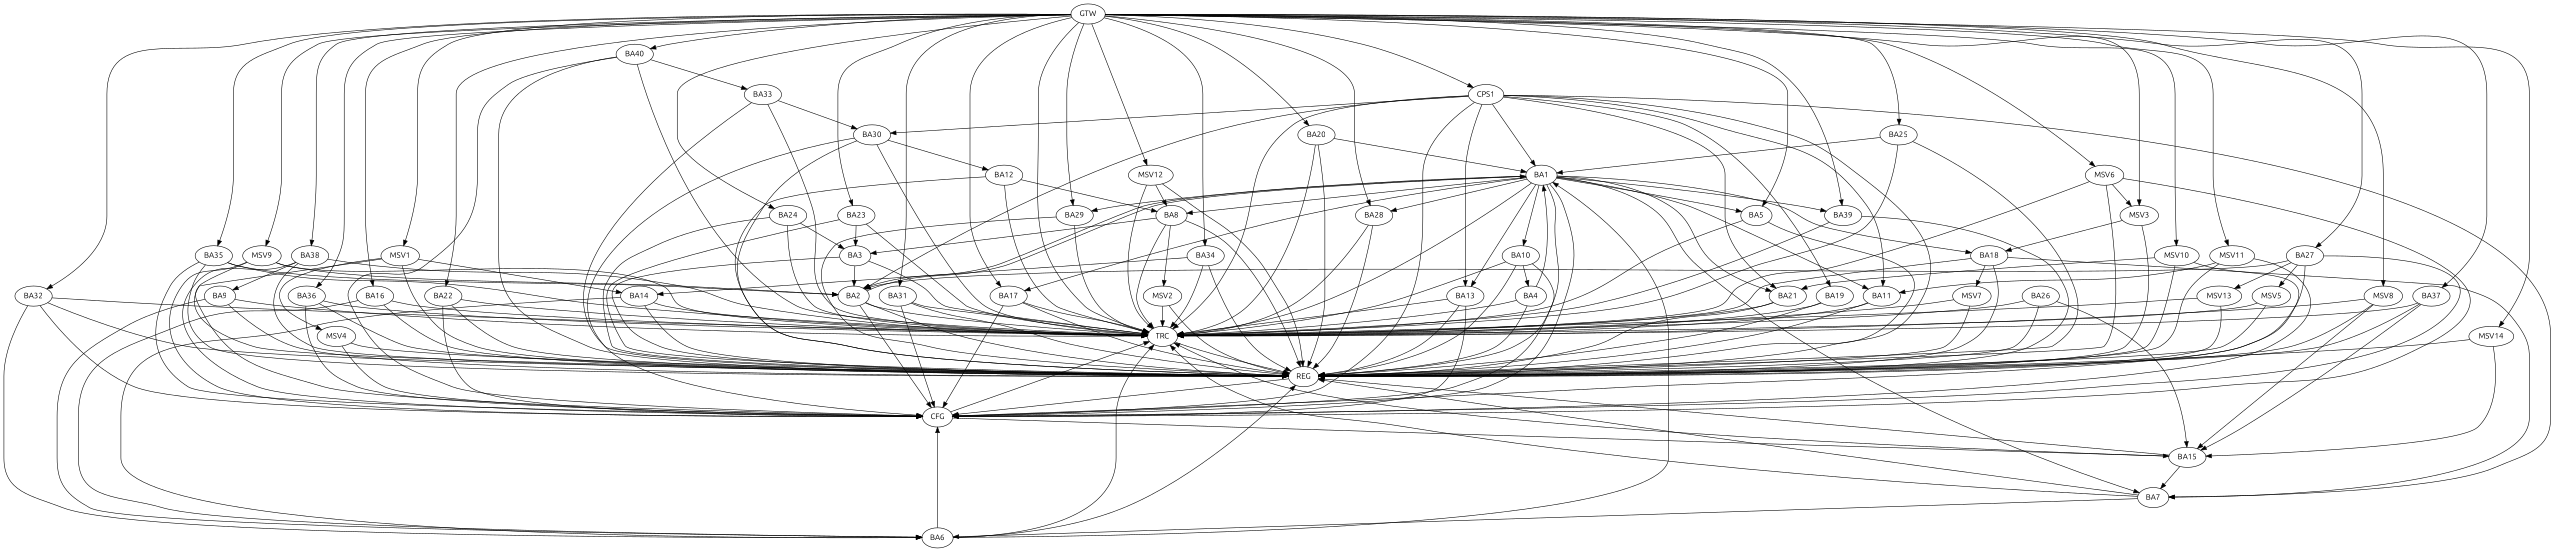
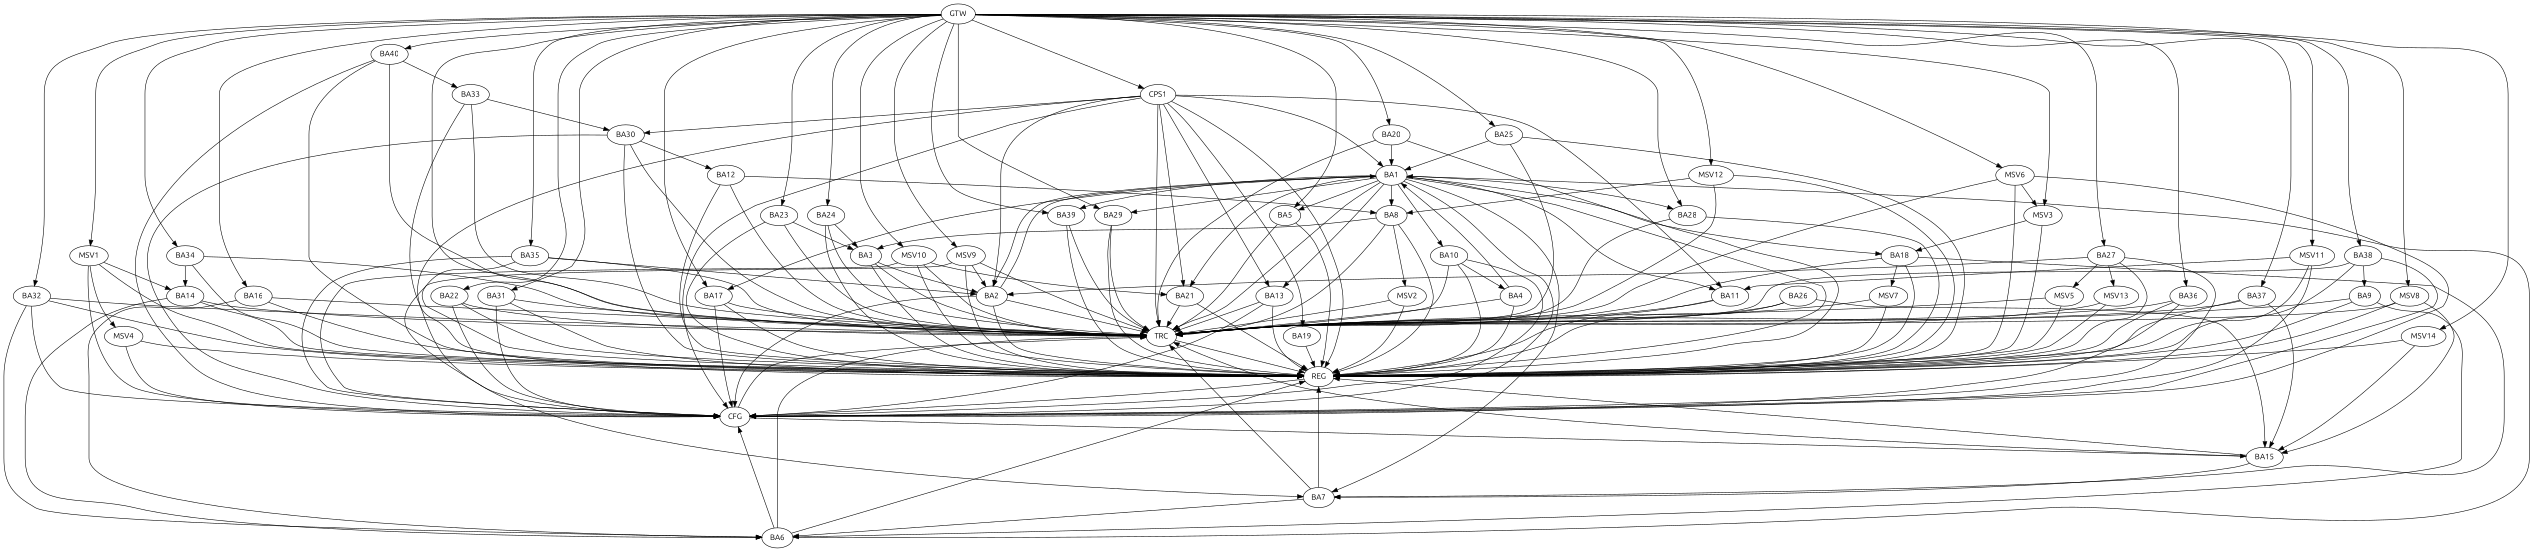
(1503, 330) -> (1001, 317)
